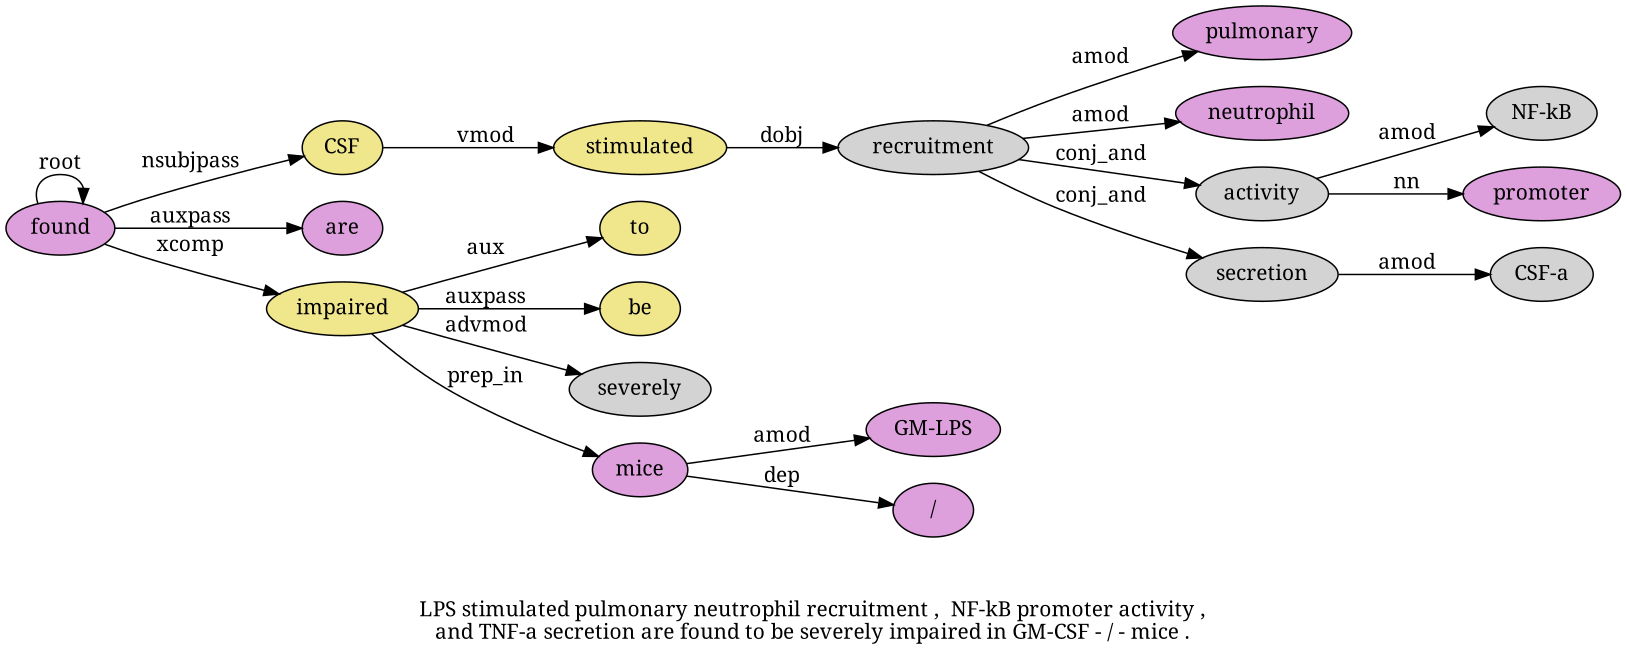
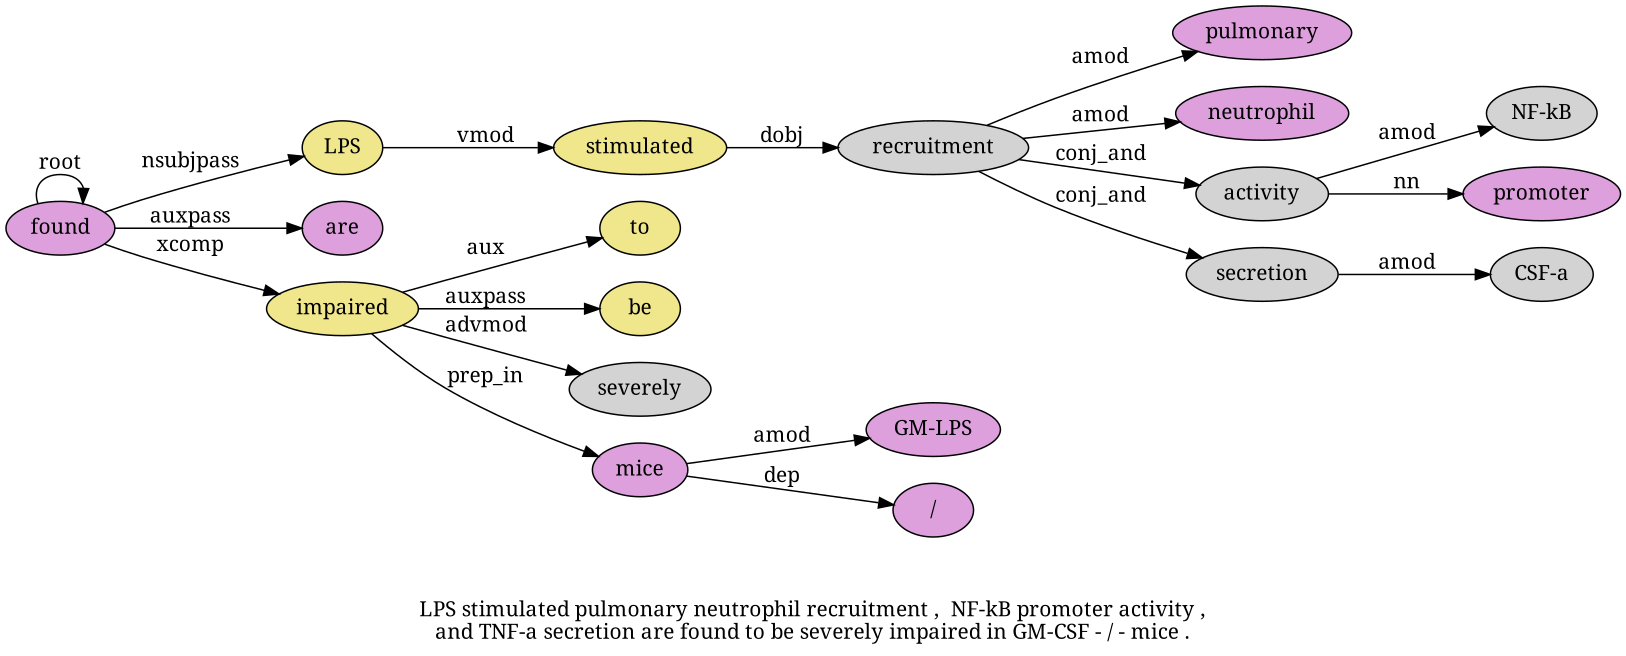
(342, 148) -> (342, 148)
